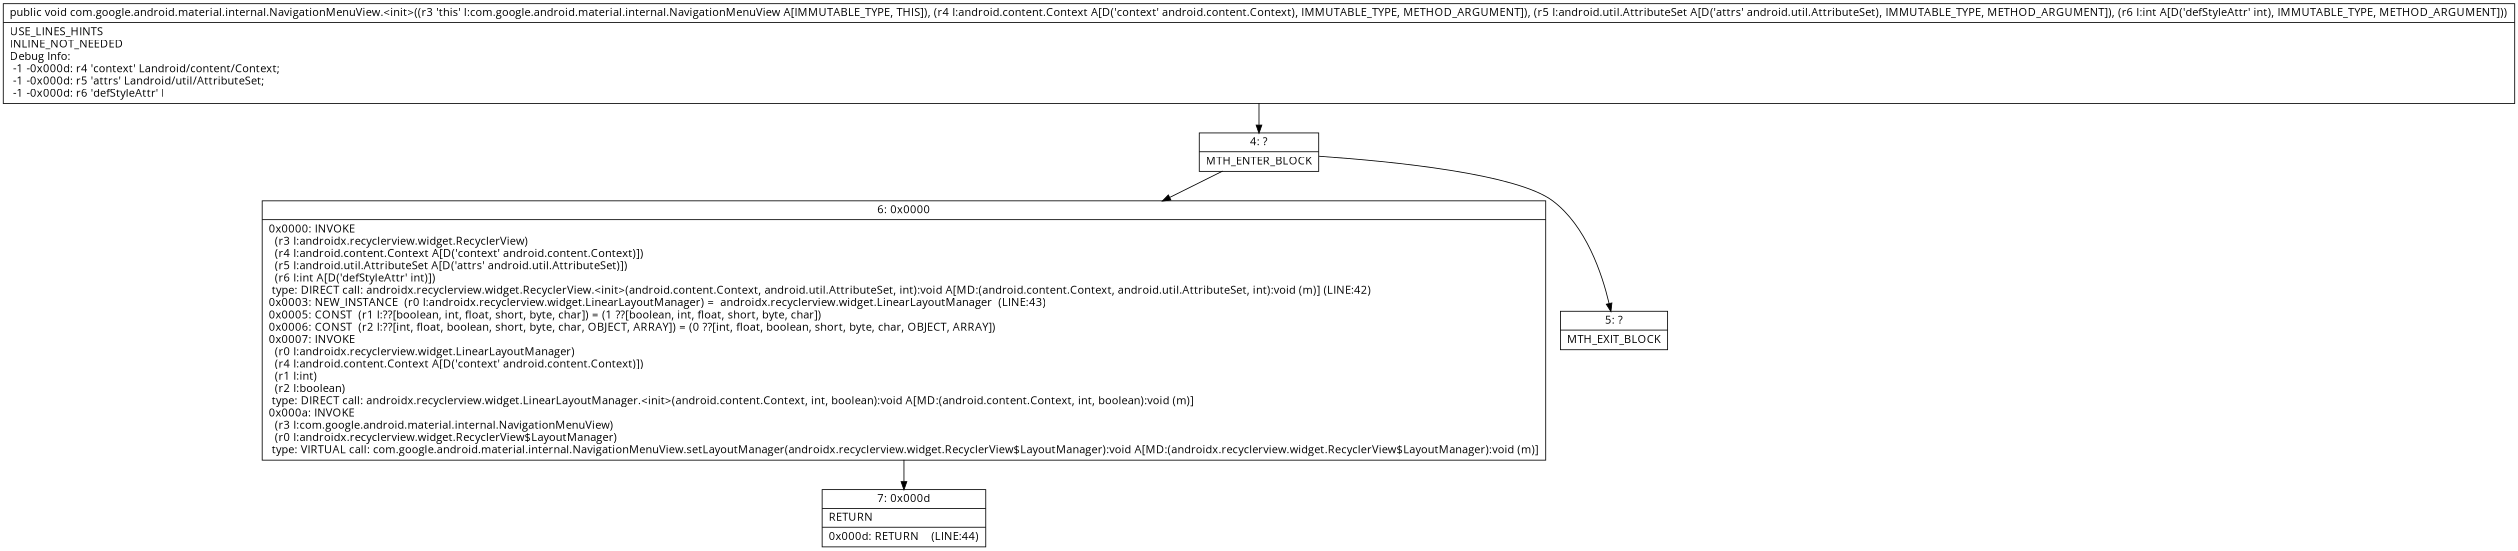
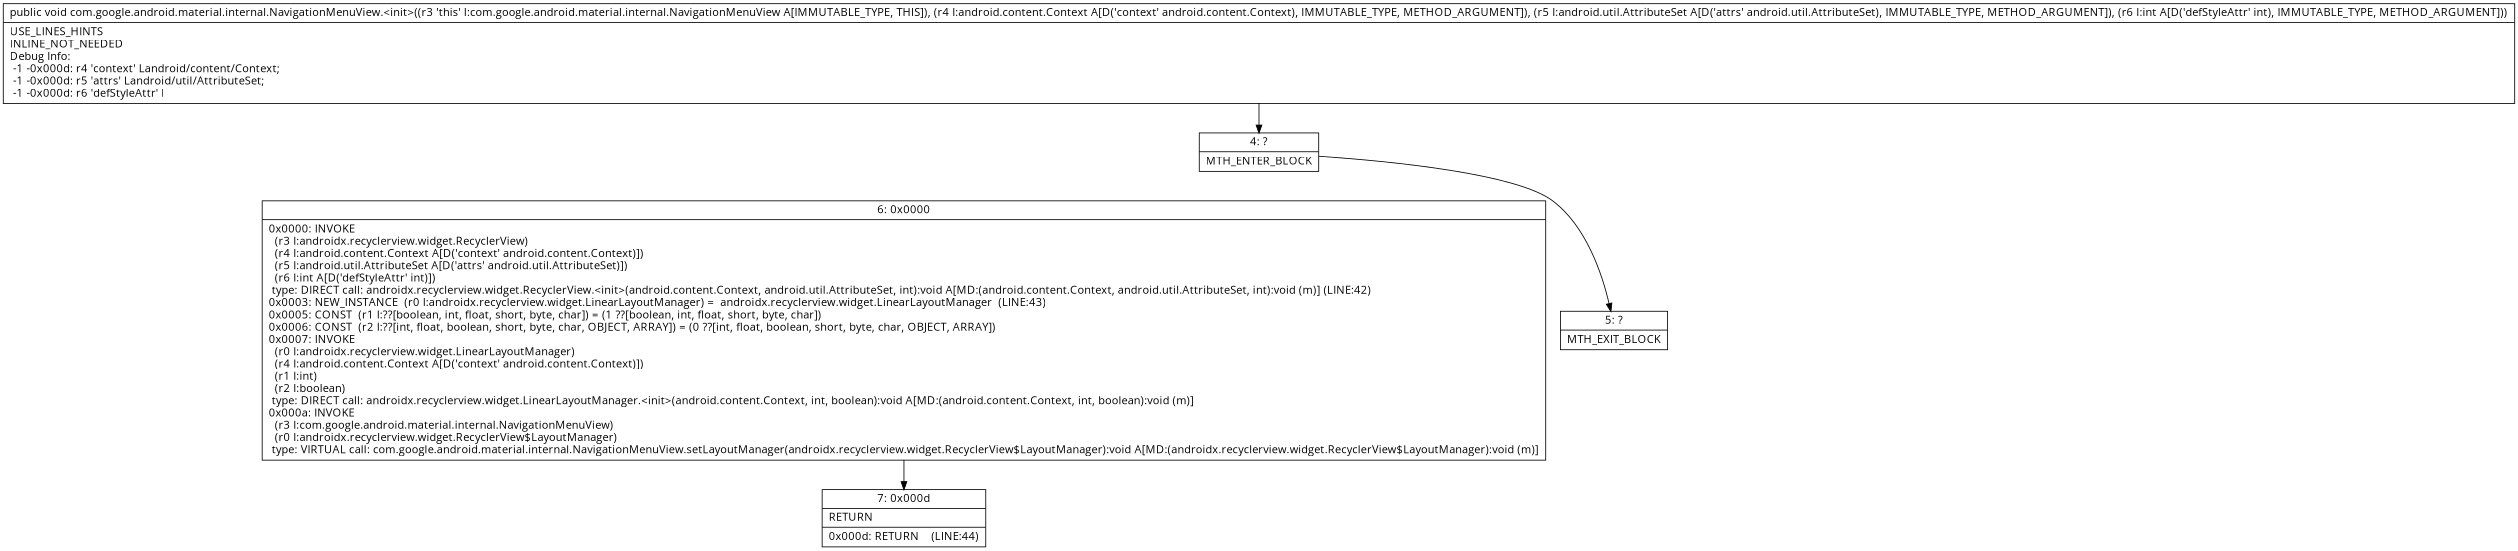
(1196, 184) -> none
